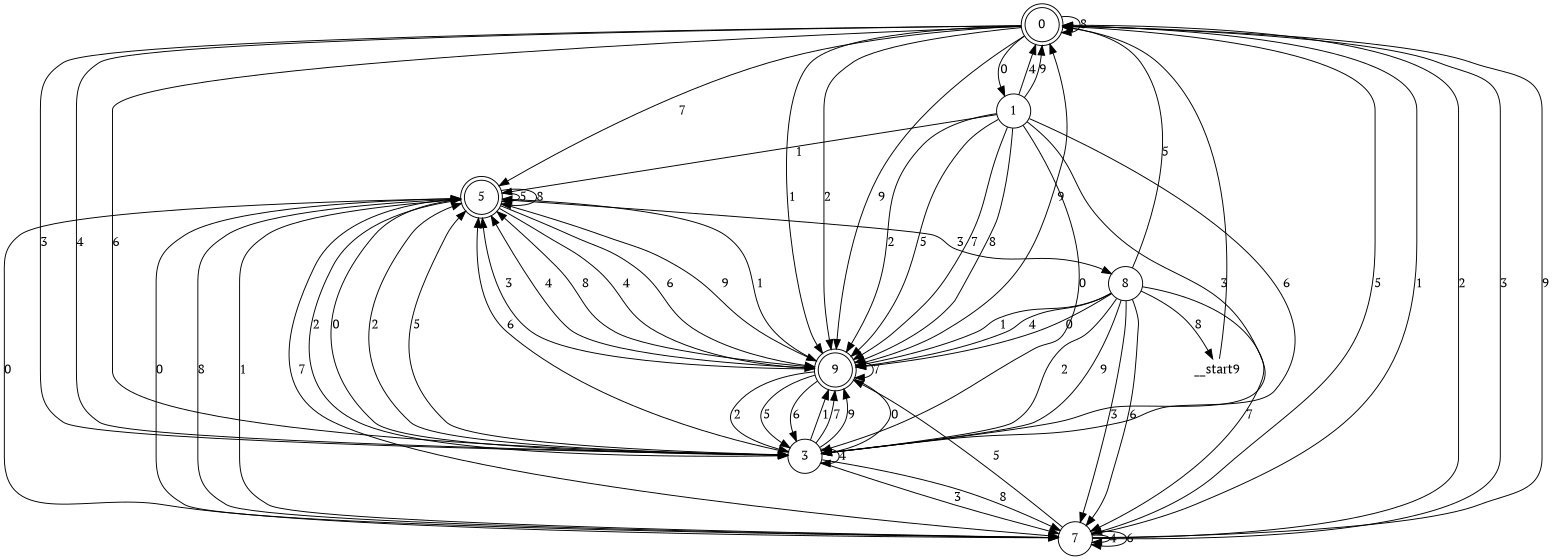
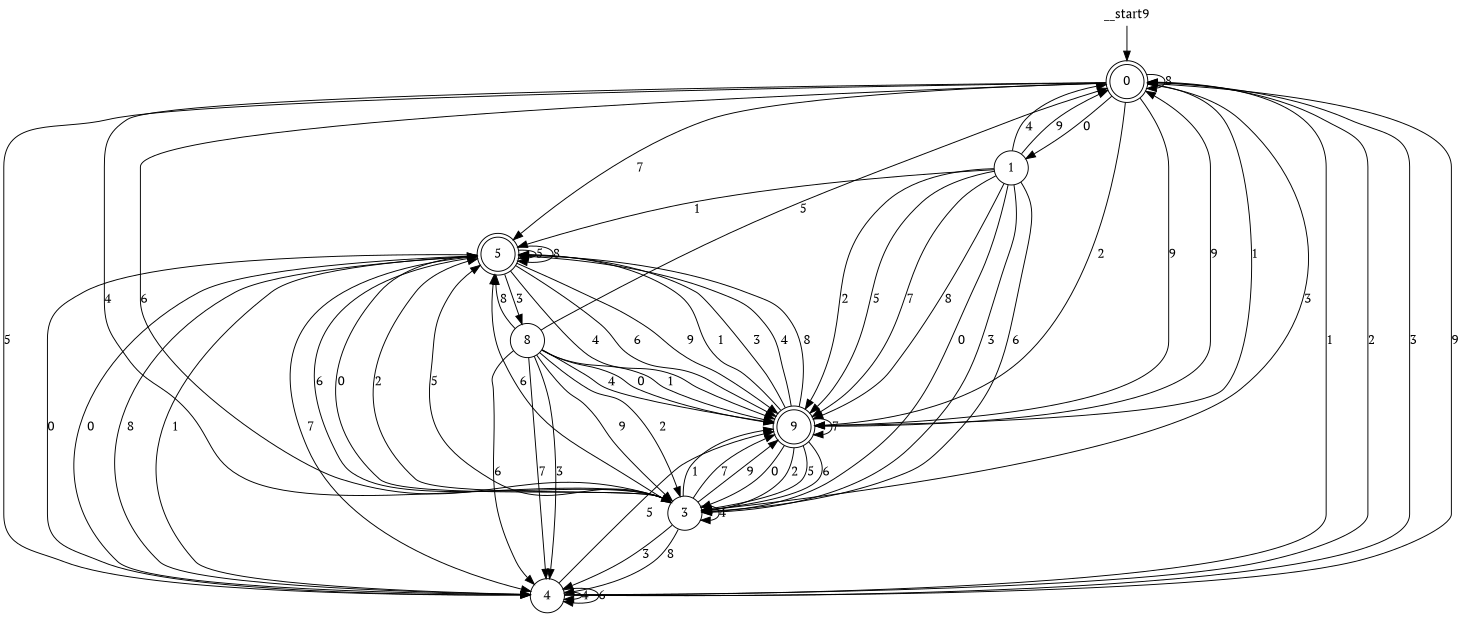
(1180, 315) -> (501, 309)
(316, 325) -> (320, 382)
(1075, 539) -> (547, 596)
